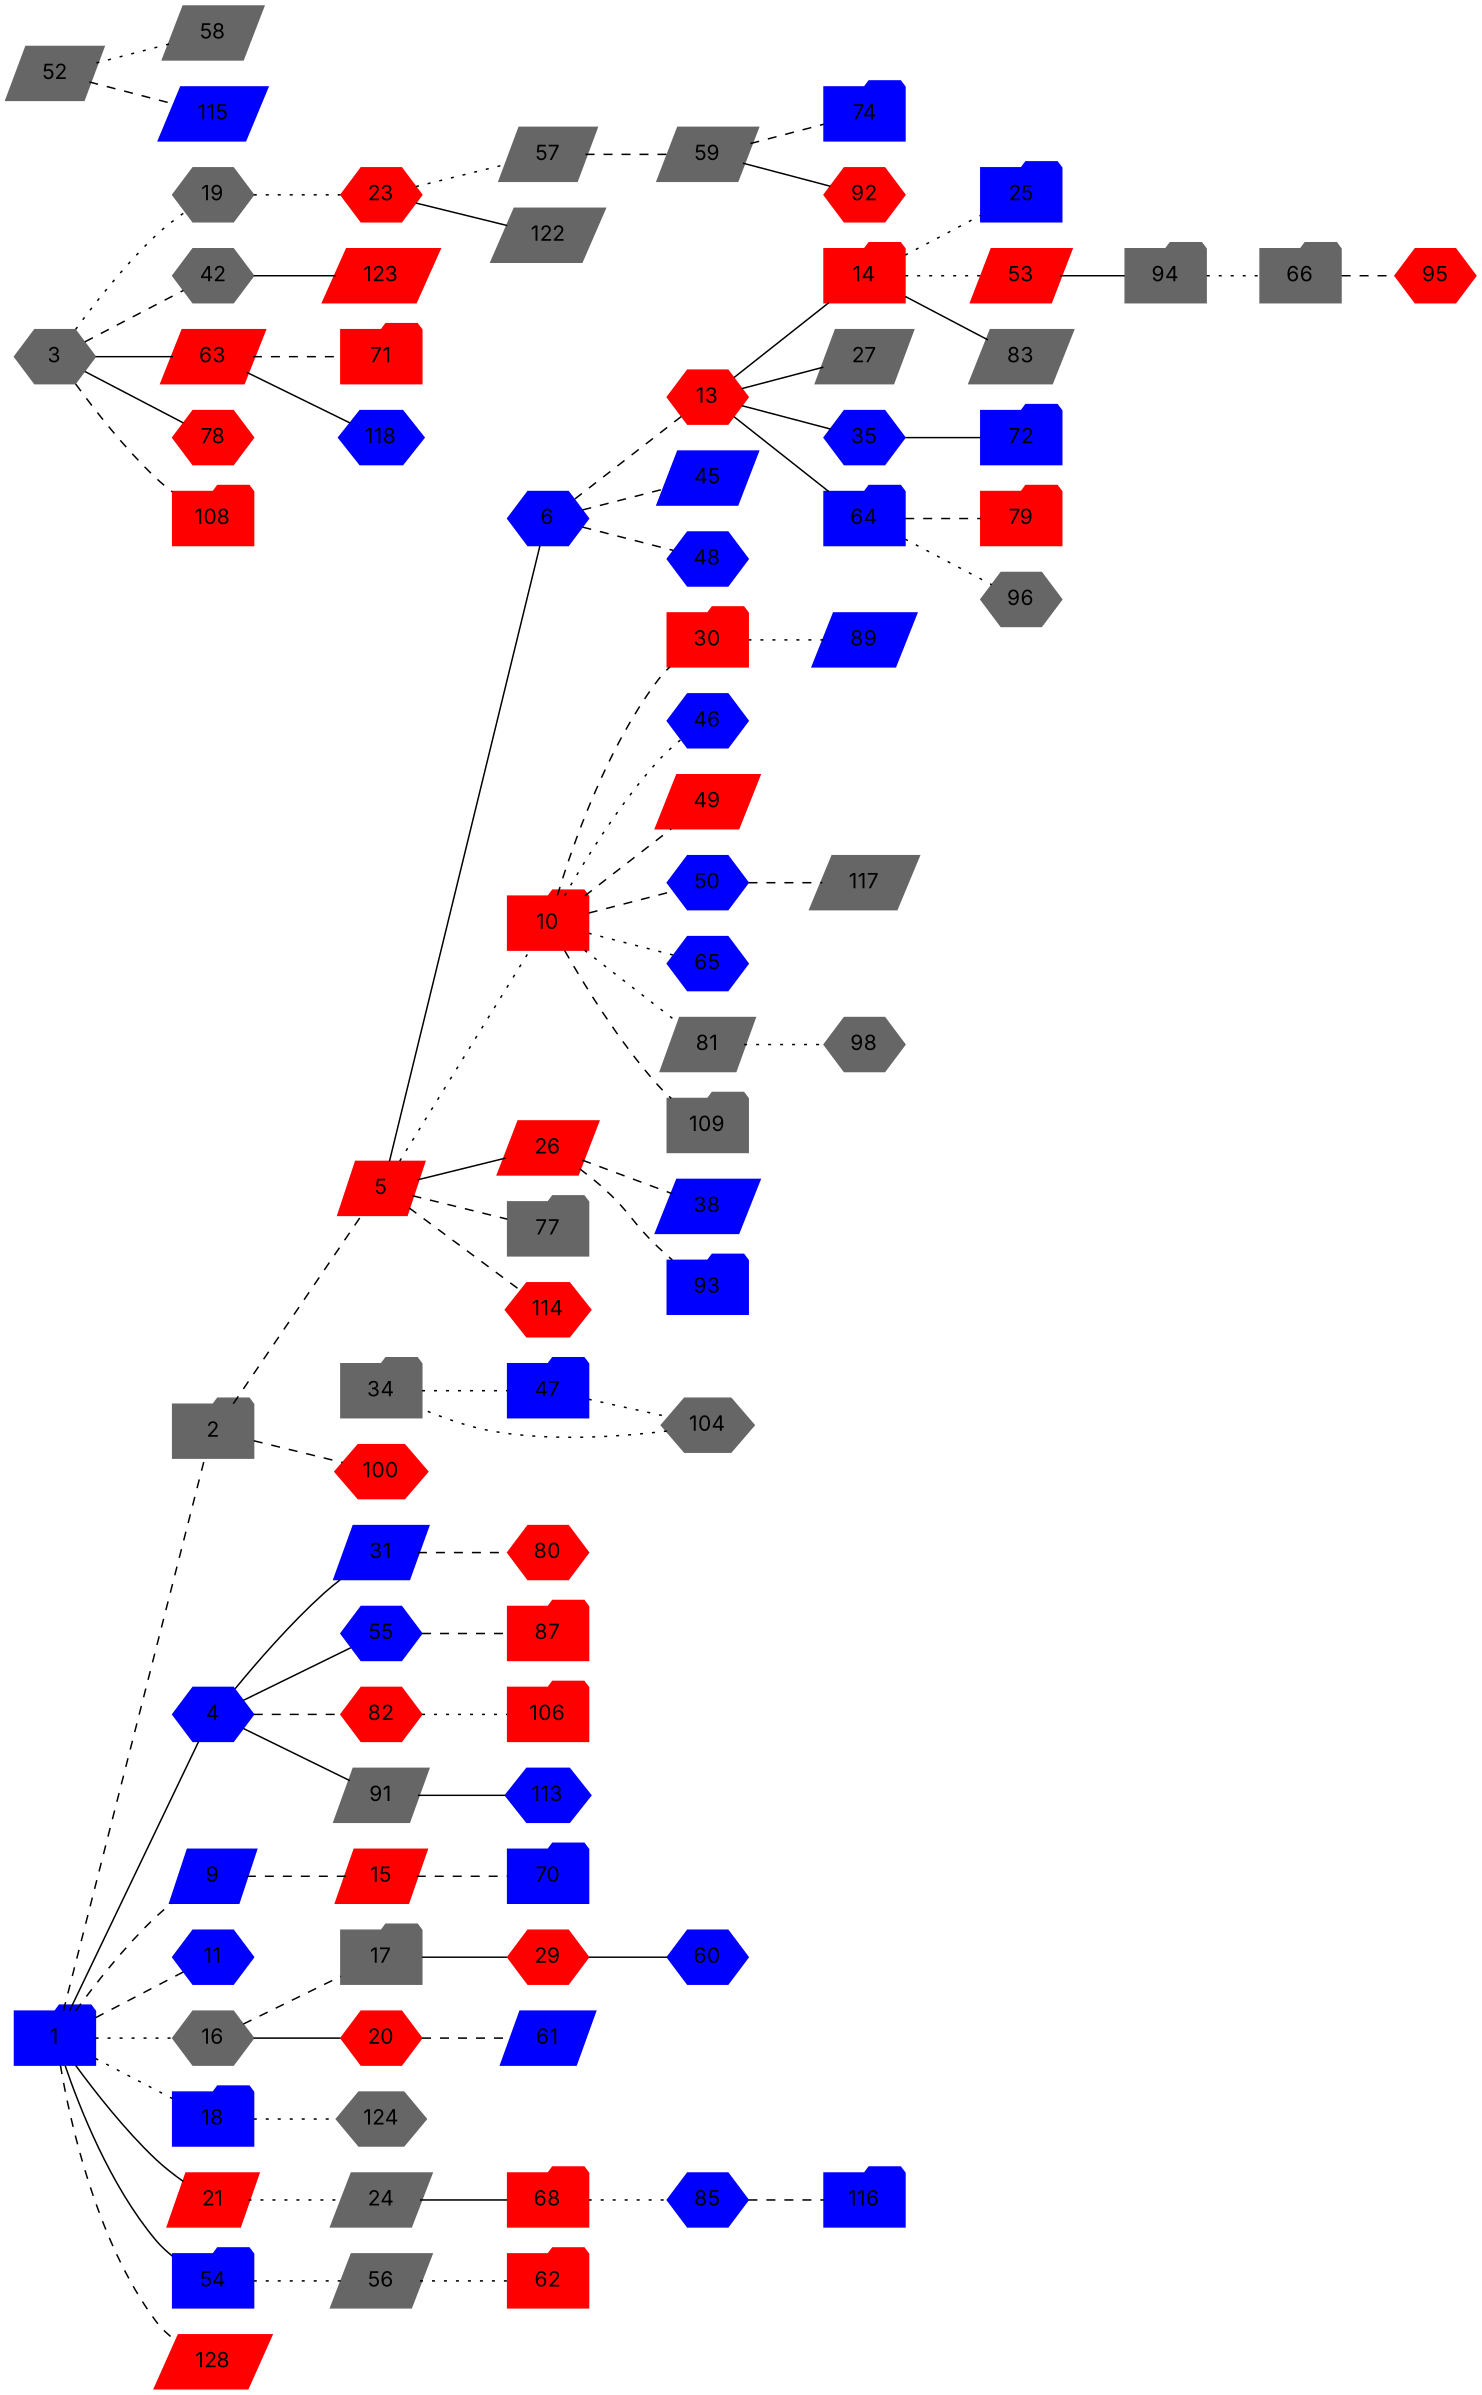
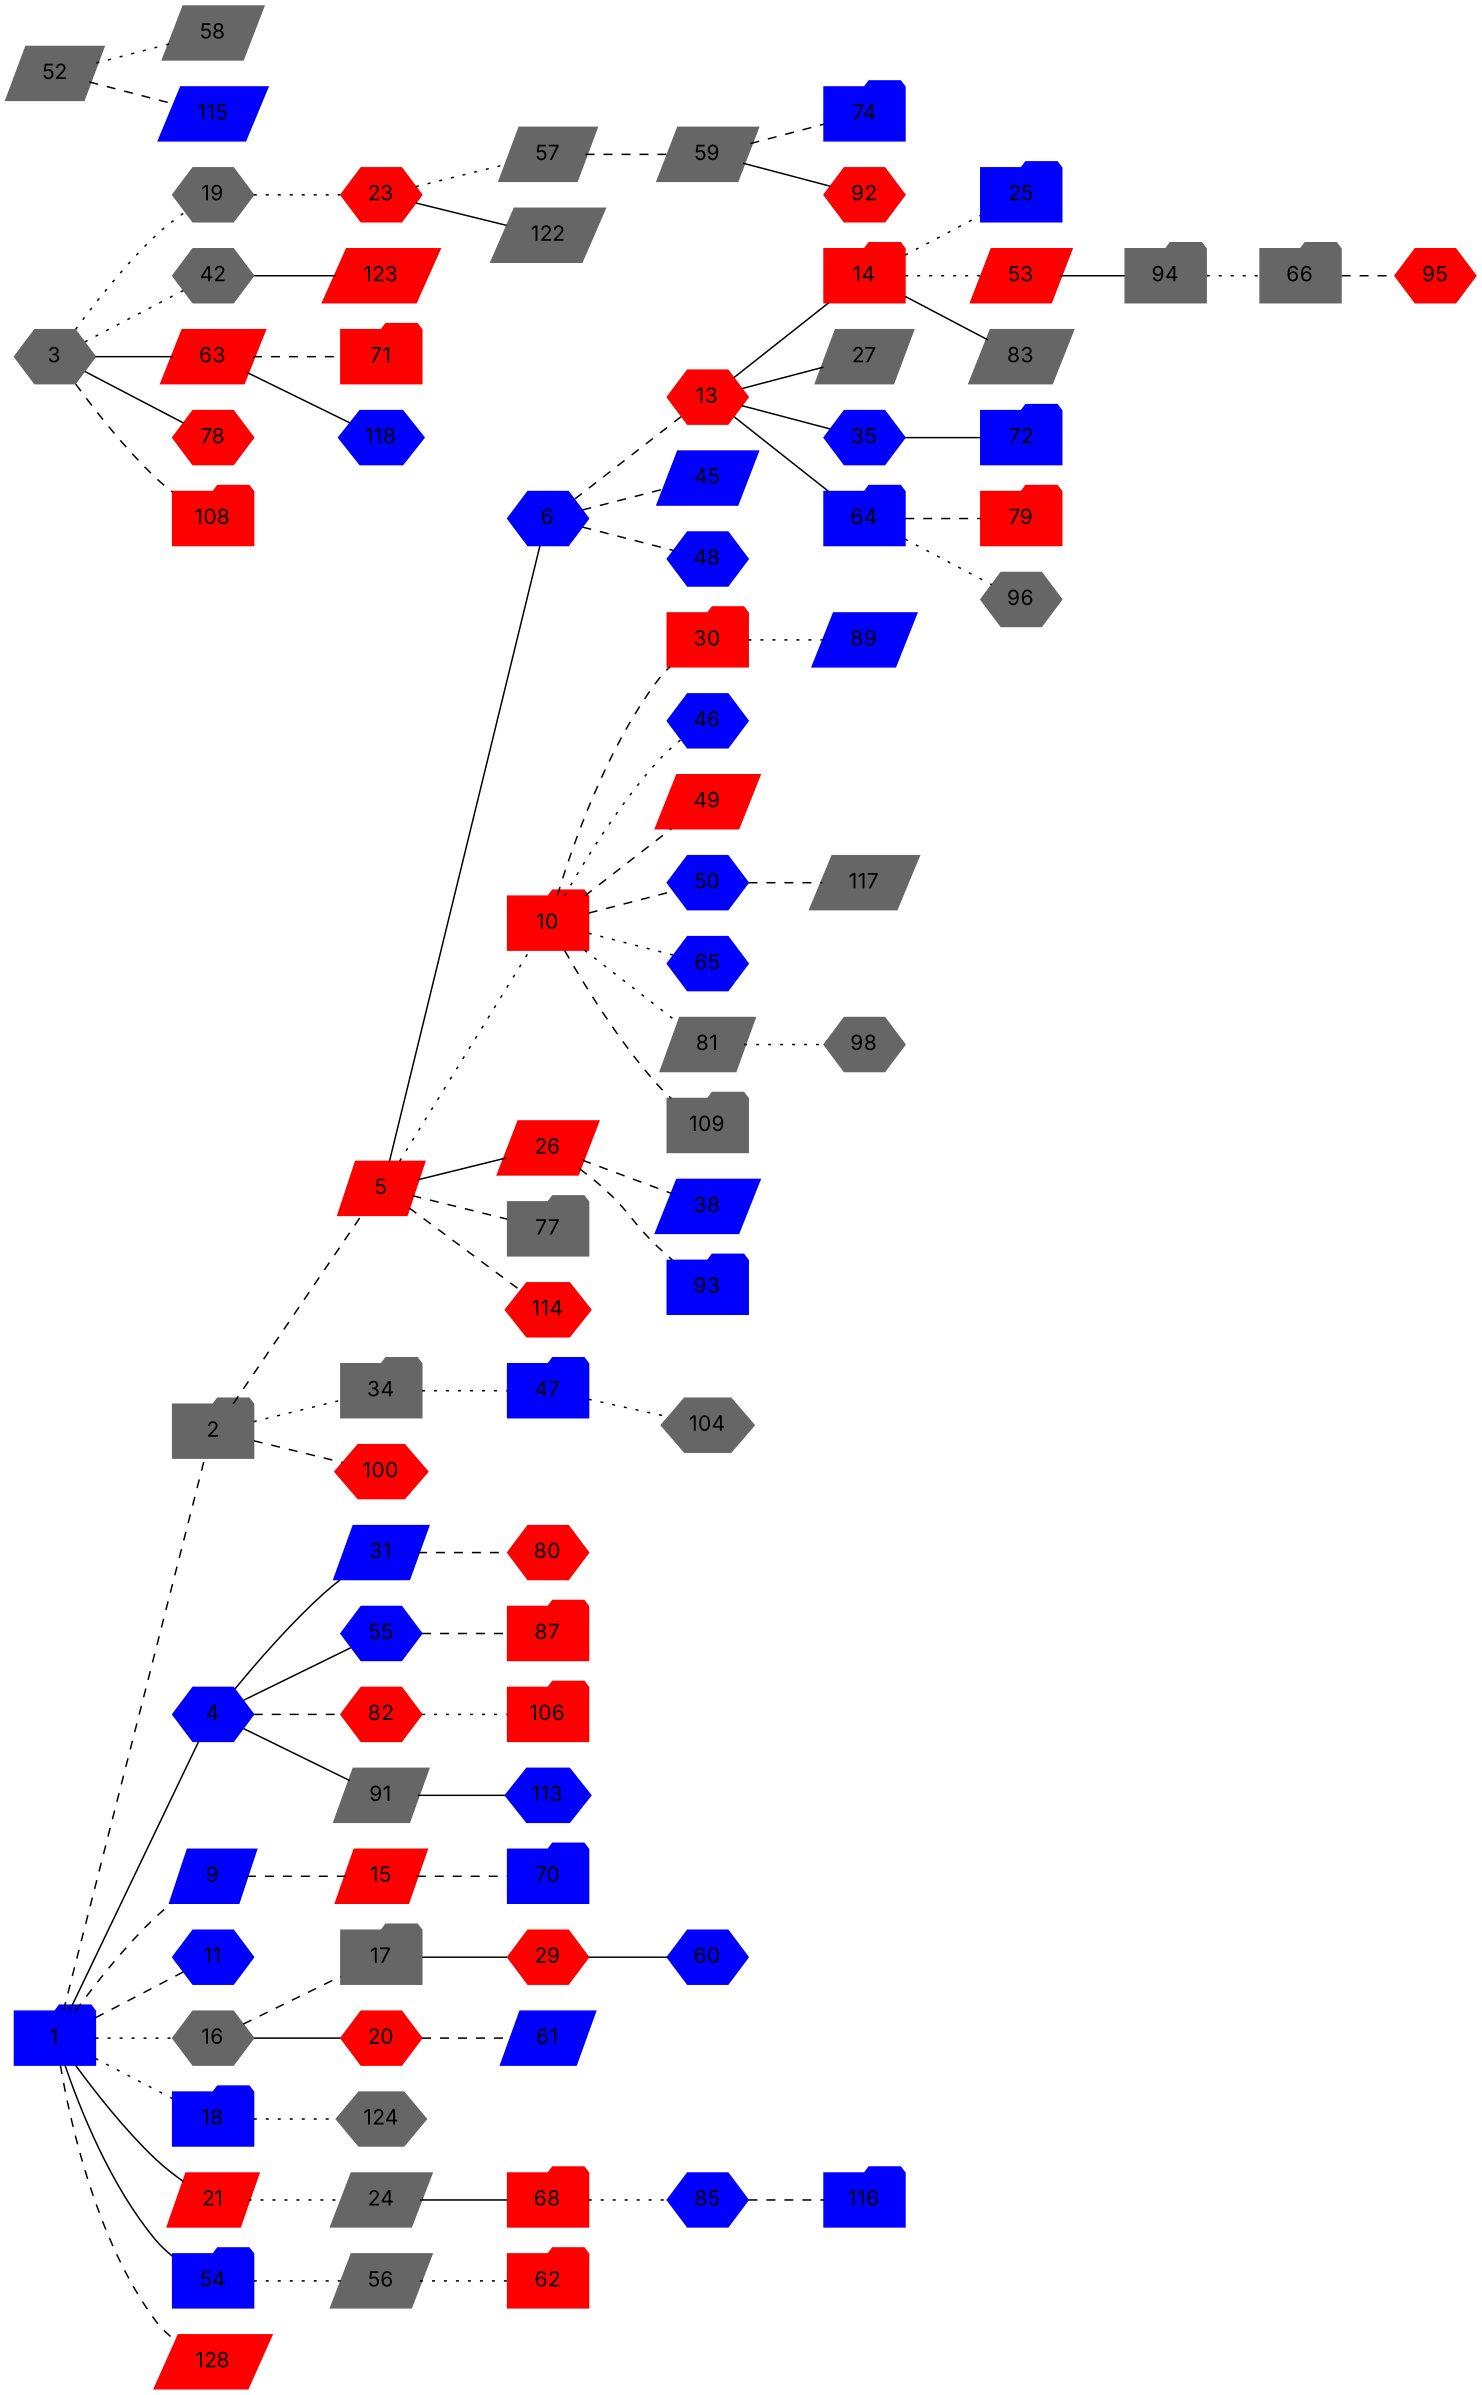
(134, 316) -> (134, 316)
(543, 1437) -> (297, 1411)
